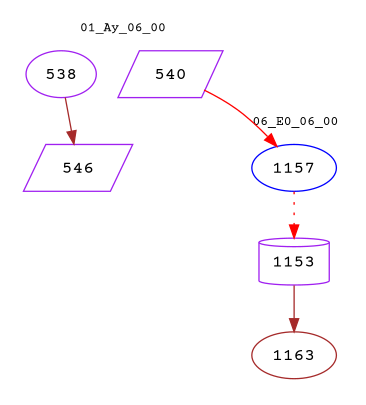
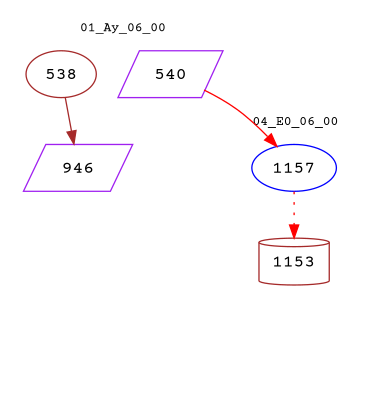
(61, 74) -> (61, 74)
(296, 122) -> (296, 122)
(78, 168) -> (78, 168)
(294, 262) -> (294, 262)
(294, 355) -> none
